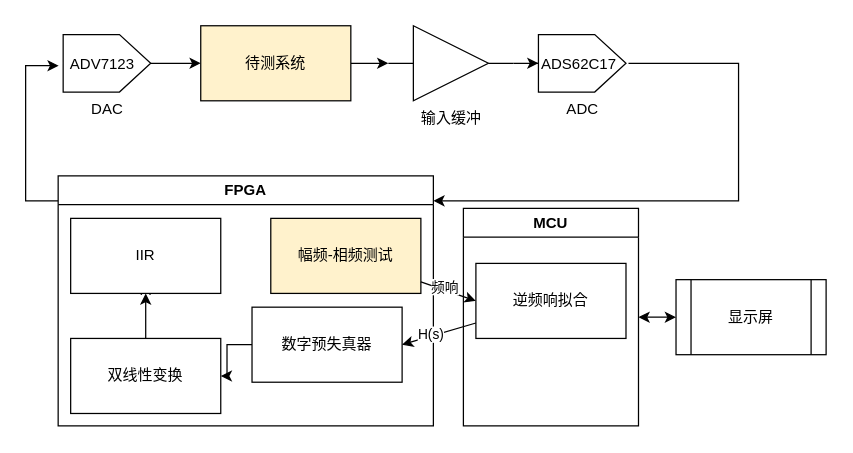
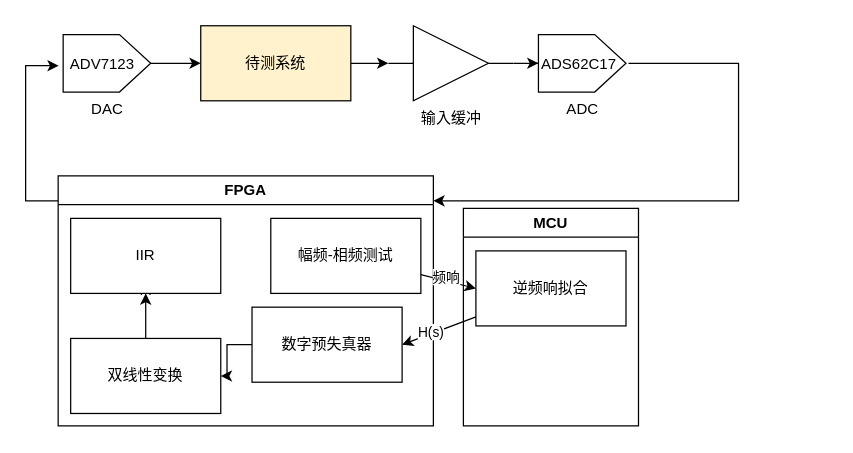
(346, 256) -> (346, 256)
(551, 301) -> (551, 288)
(657, 317) -> none
(751, 317) -> none
